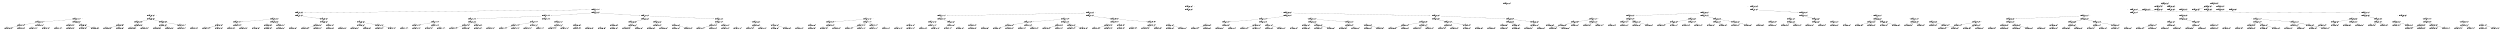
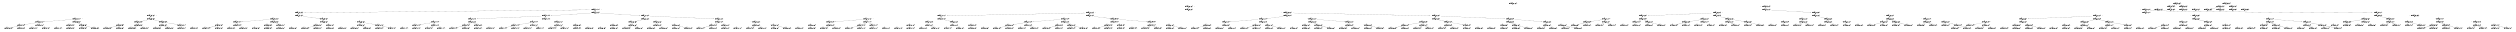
none -> (1528, 28)
